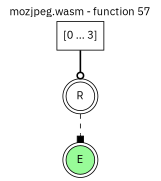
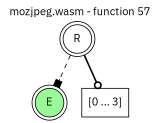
(80, 61) -> (90, 69)
